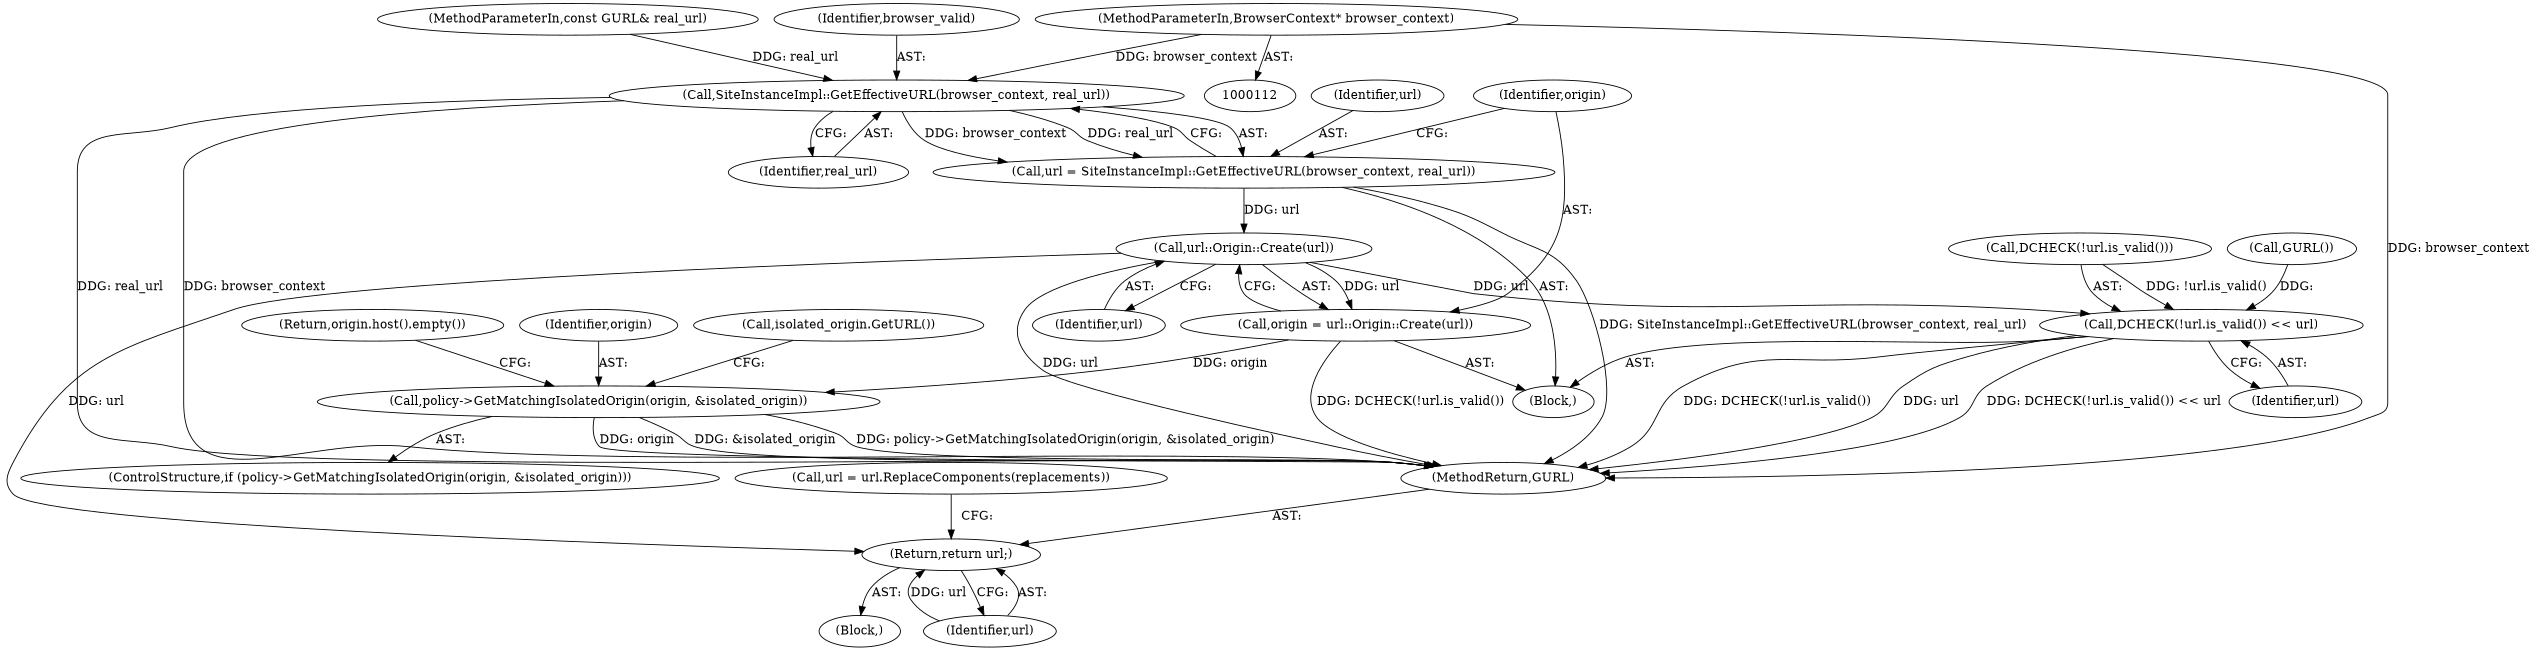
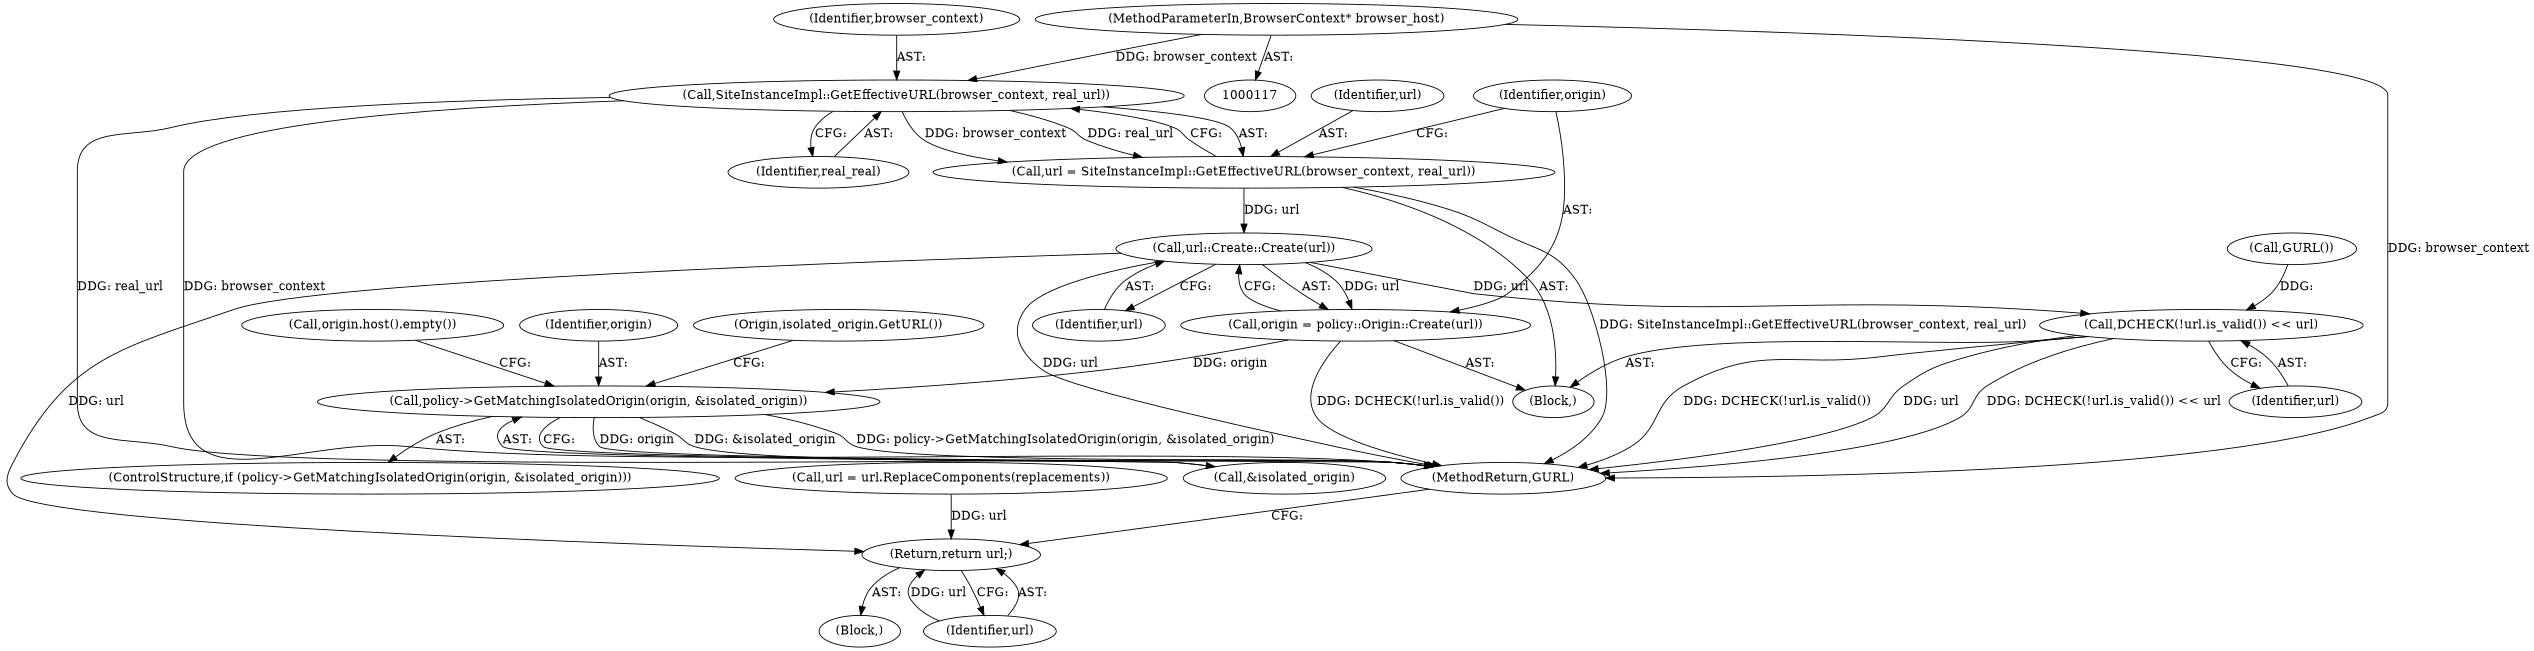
(568, 19) -> none
(897, 19) -> (897, 19)
(1276, 19) -> (1276, 19)
(1250, 96) -> (1250, 96)
(818, 172) -> (818, 172)
(1244, 249) -> (1244, 249)
(2080, 249) -> none
(373, 325) -> (373, 325)
(839, 325) -> (839, 325)
(1356, 325) -> (1356, 325)
none -> (1284, 478)
(979, 517) -> (979, 517)
(1289, 517) -> (1289, 517)
